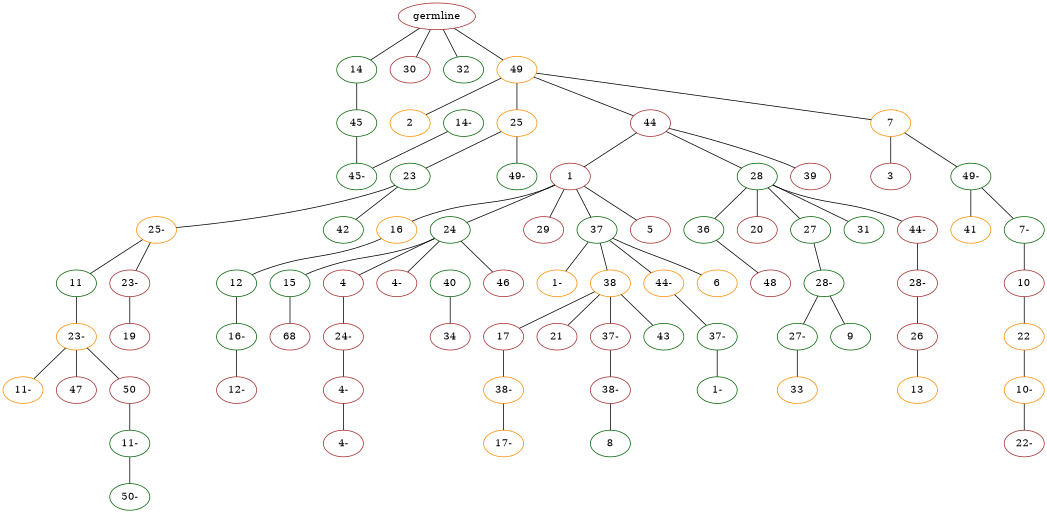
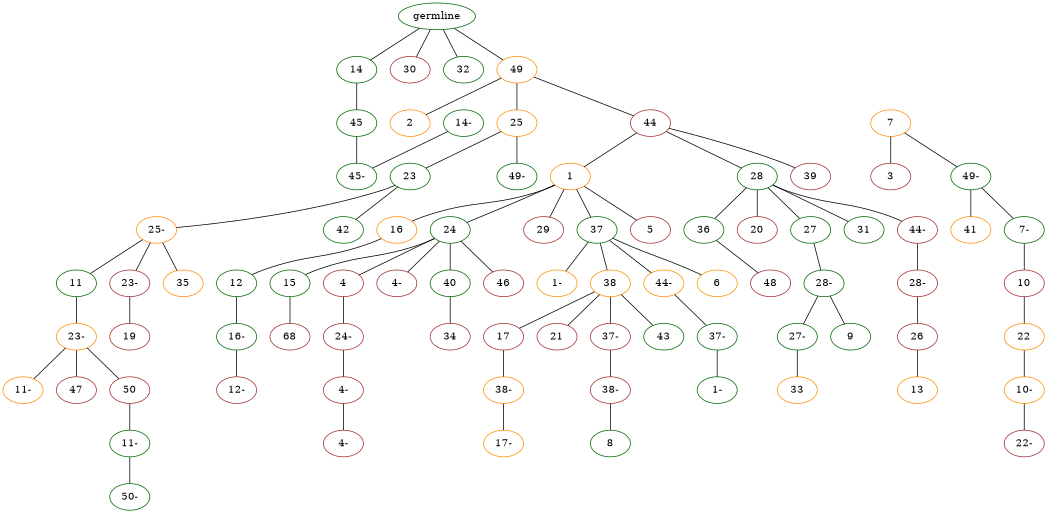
(437, 16) -> (437, 16)
(704, 96) -> none
(570, 177) -> (570, 177)
none -> (450, 257)
none -> (183, 283)
